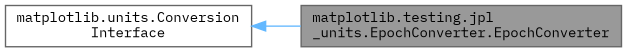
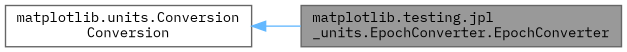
(129, 26) -> (129, 26)
